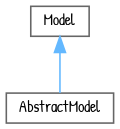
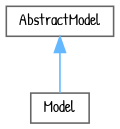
(60, 73) -> (60, 73)
